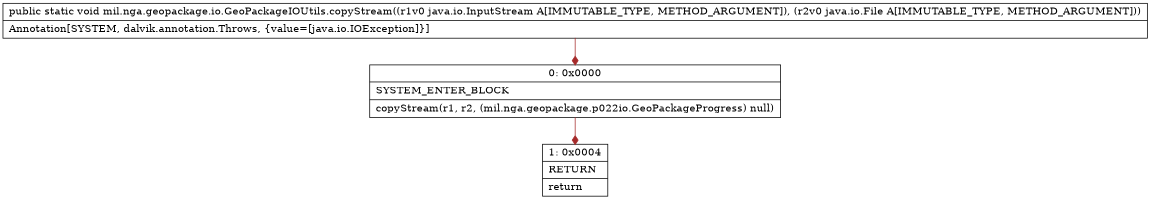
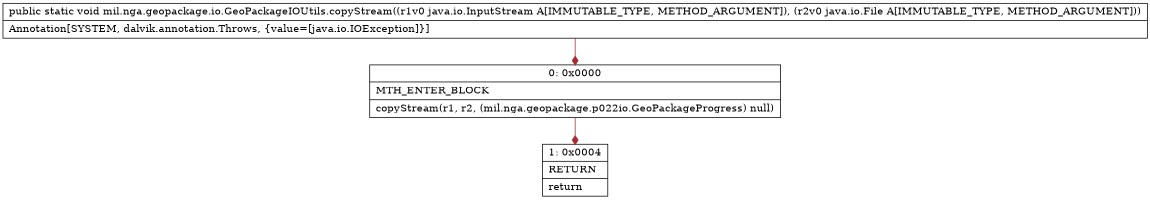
(443, 90) -> (433, 90)
